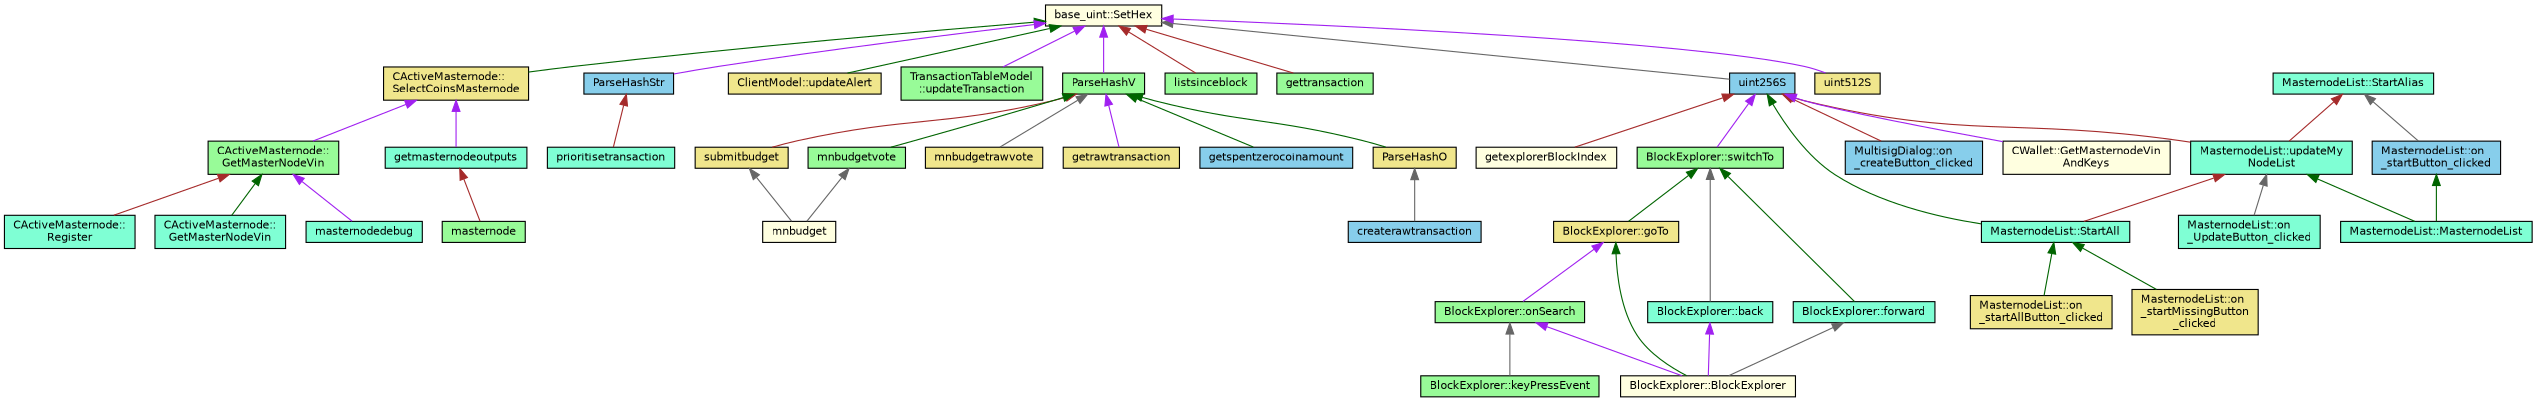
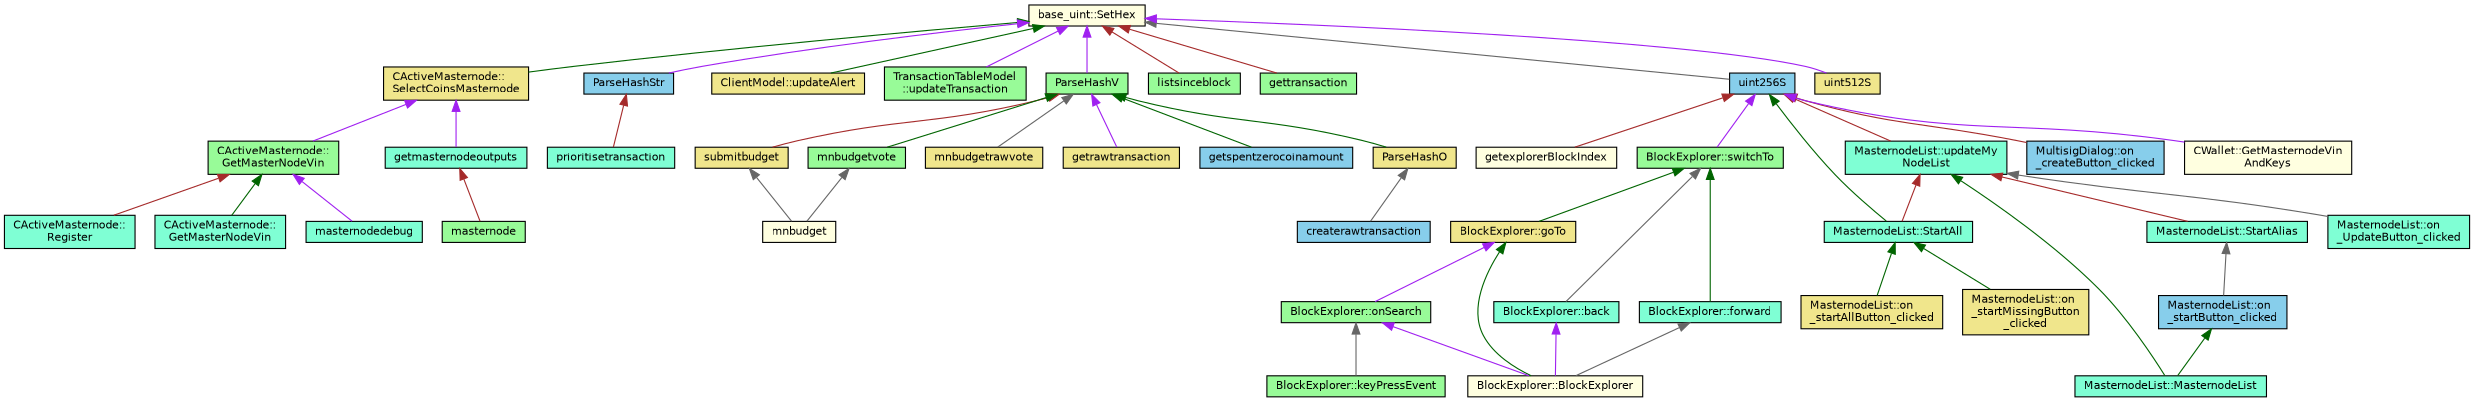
(2311, 121) -> (2095, 199)
